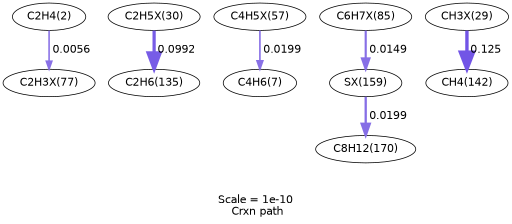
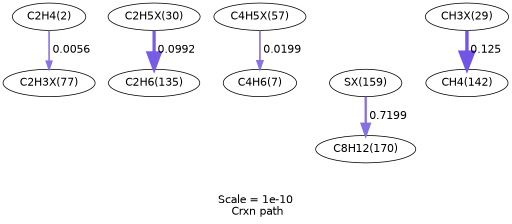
(366, 17) -> none
(387, 116) -> (387, 116)
